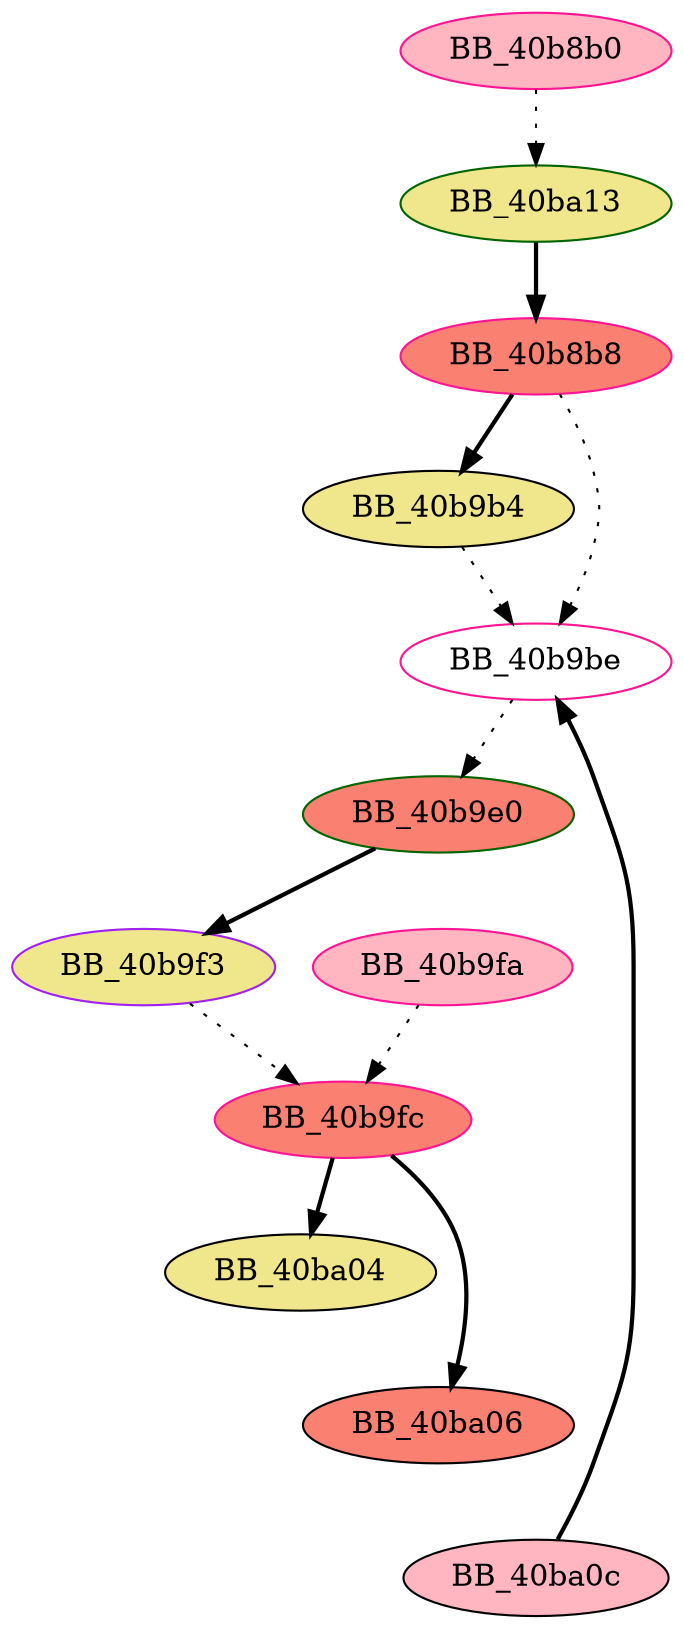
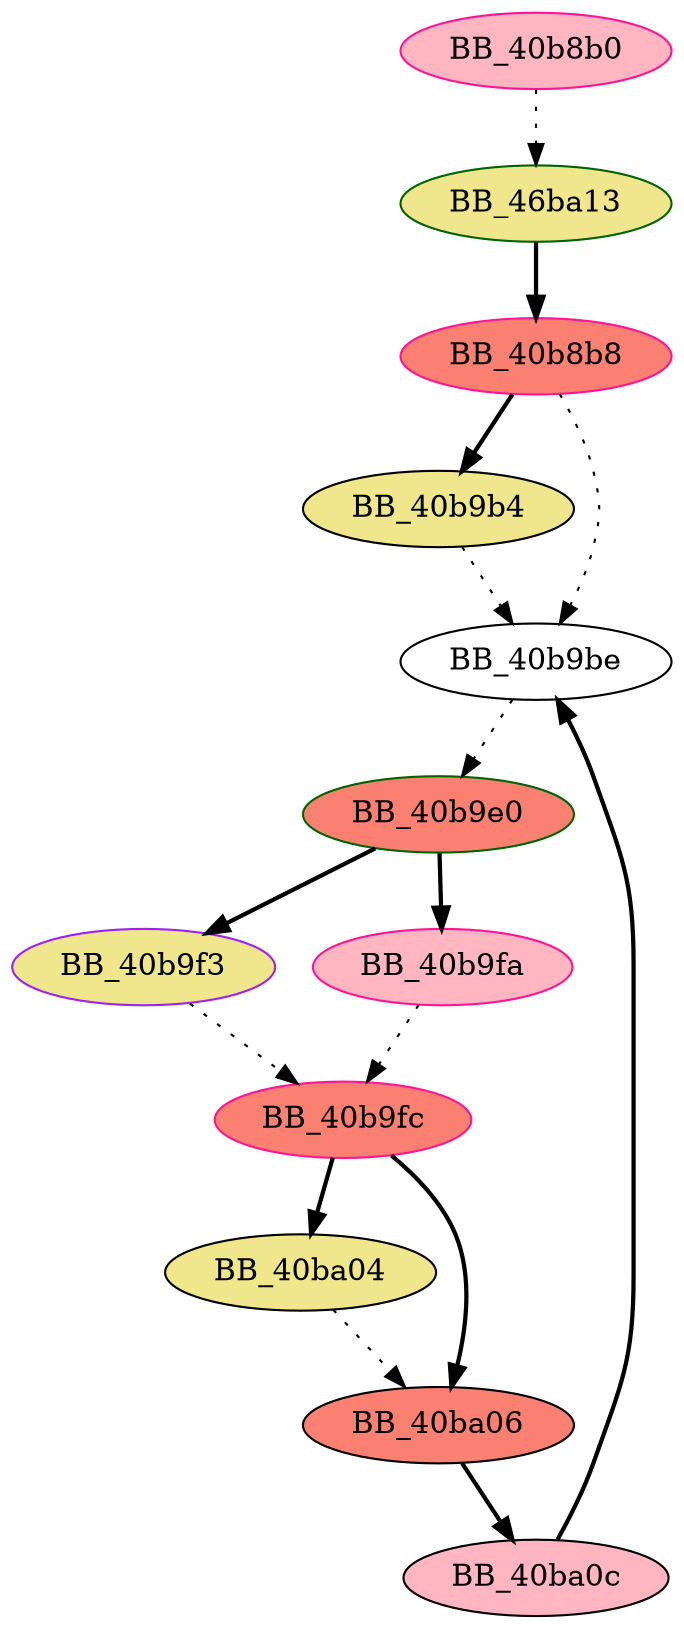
(536, 204) -> (536, 204)
(536, 662) -> (536, 662)
none -> (440, 880)
none -> (362, 1341)
none -> (481, 1493)
